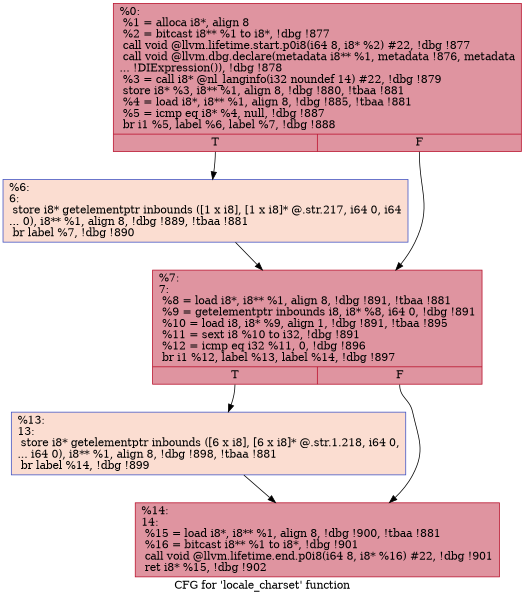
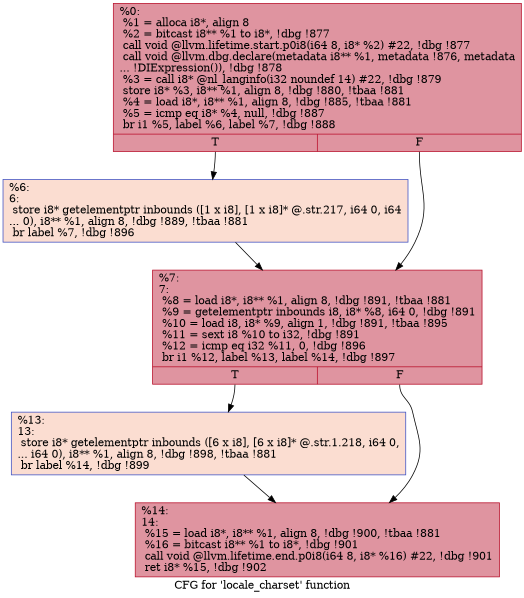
(72, 233) -> (72, 233)
